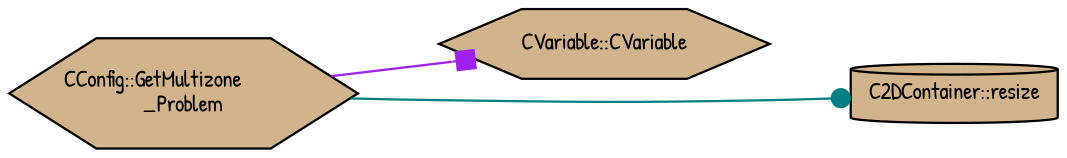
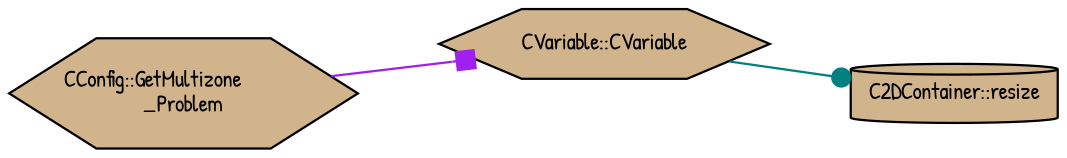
(591, 102) -> (781, 69)
